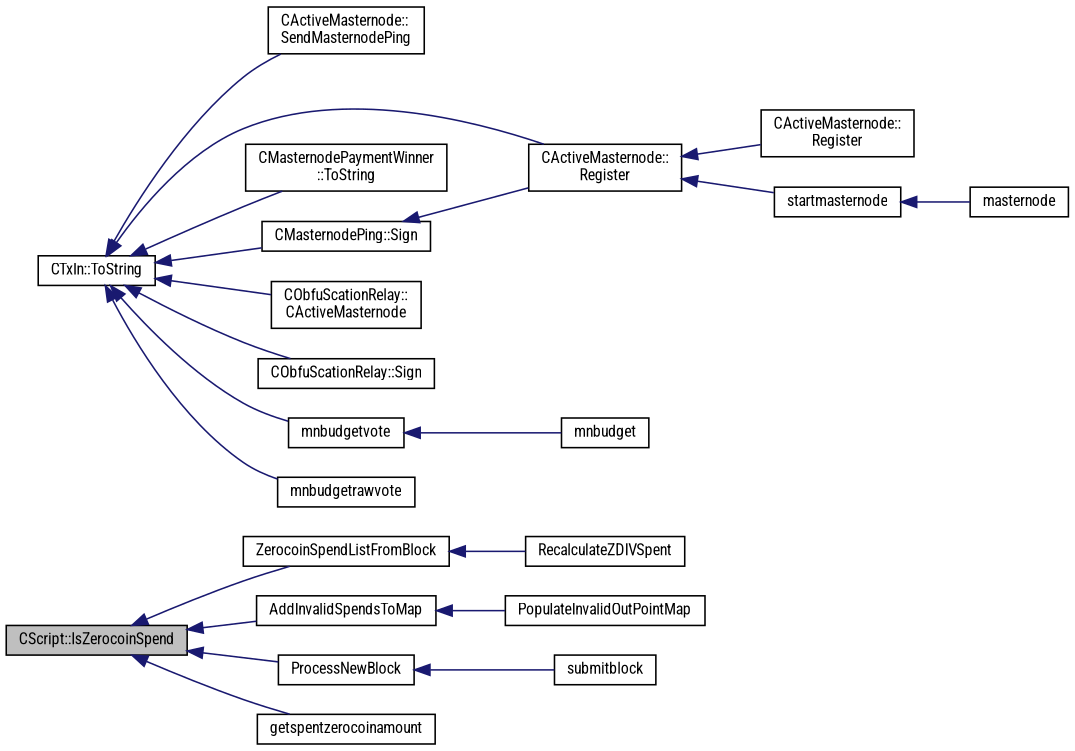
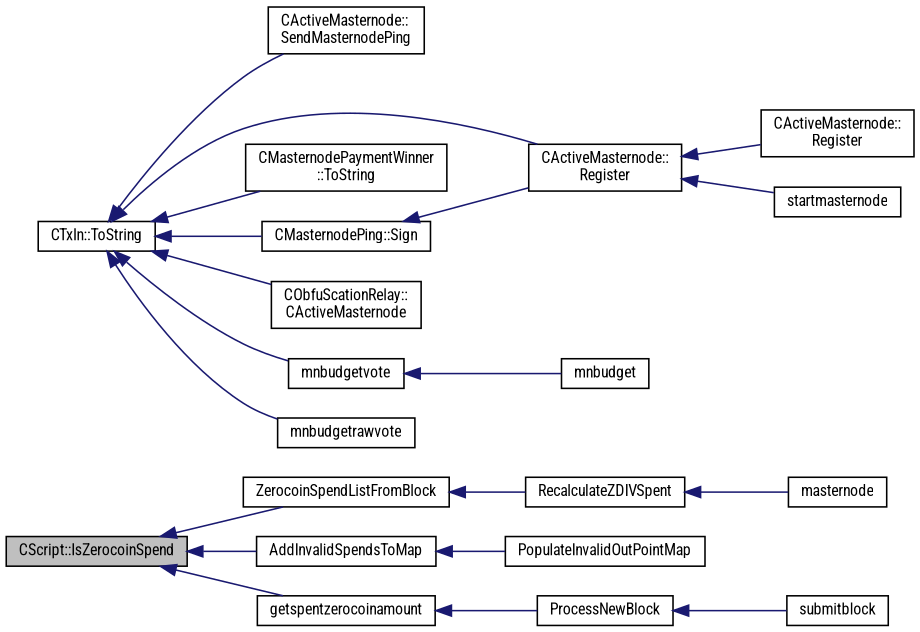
(943, 202) -> (745, 492)
(346, 374) -> none
(241, 657) -> (494, 611)
